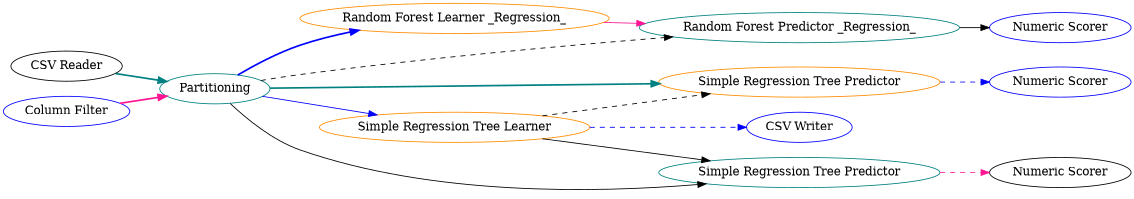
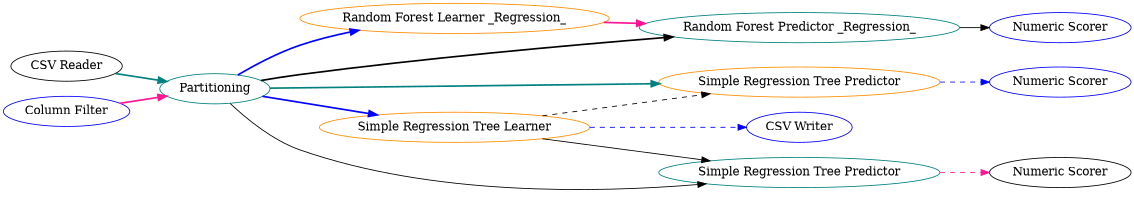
(620, 23) -> (620, 23)
(462, 56) -> (462, 56)
(316, 105) -> (316, 105)
